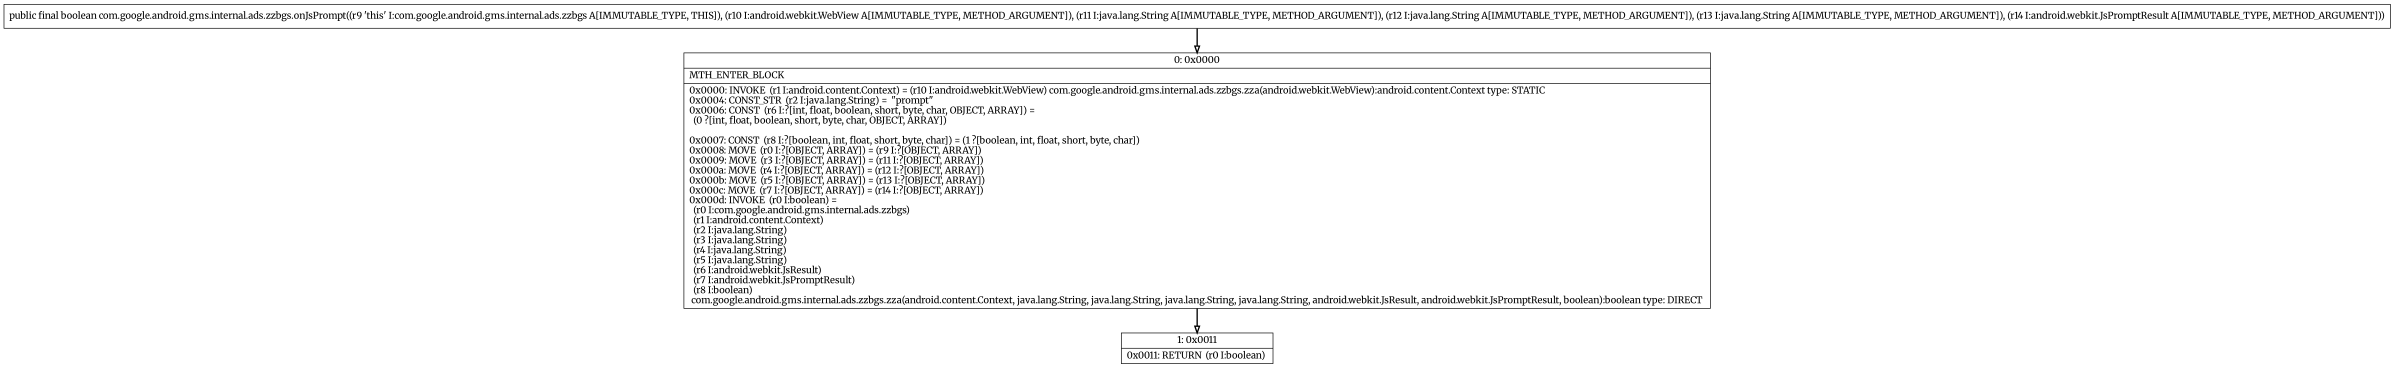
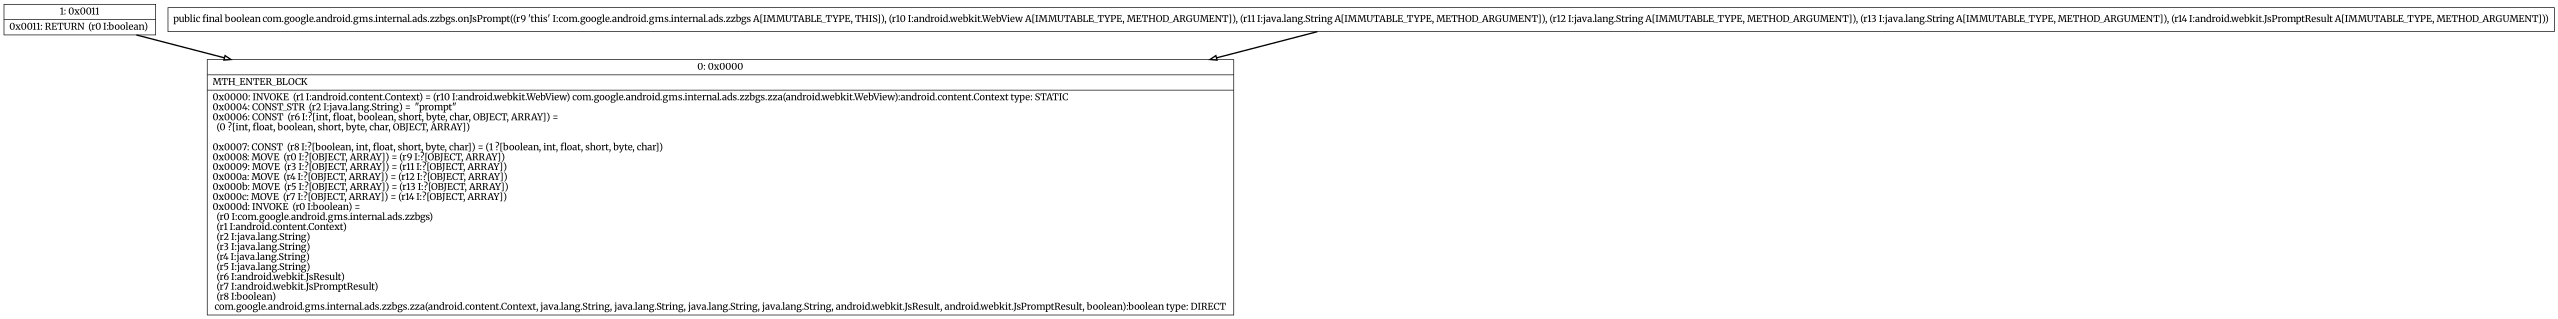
(1197, 317) -> (180, 46)
